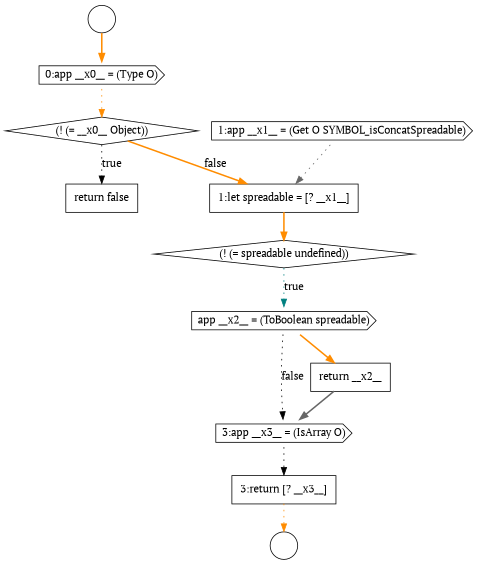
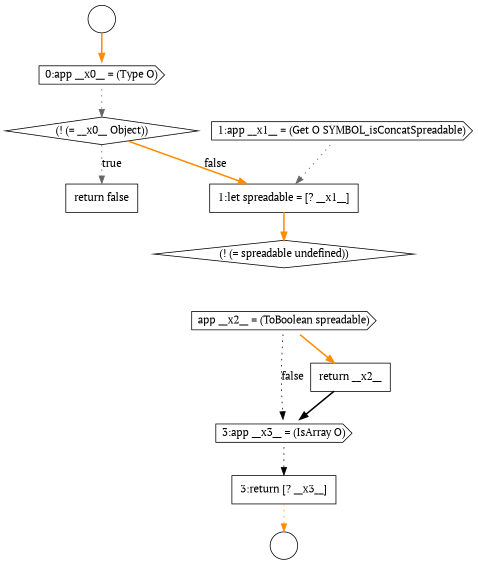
(102, 99) -> (102, 99)
(102, 160) -> (102, 160)
(284, 284) -> none
(320, 403) -> (320, 403)
